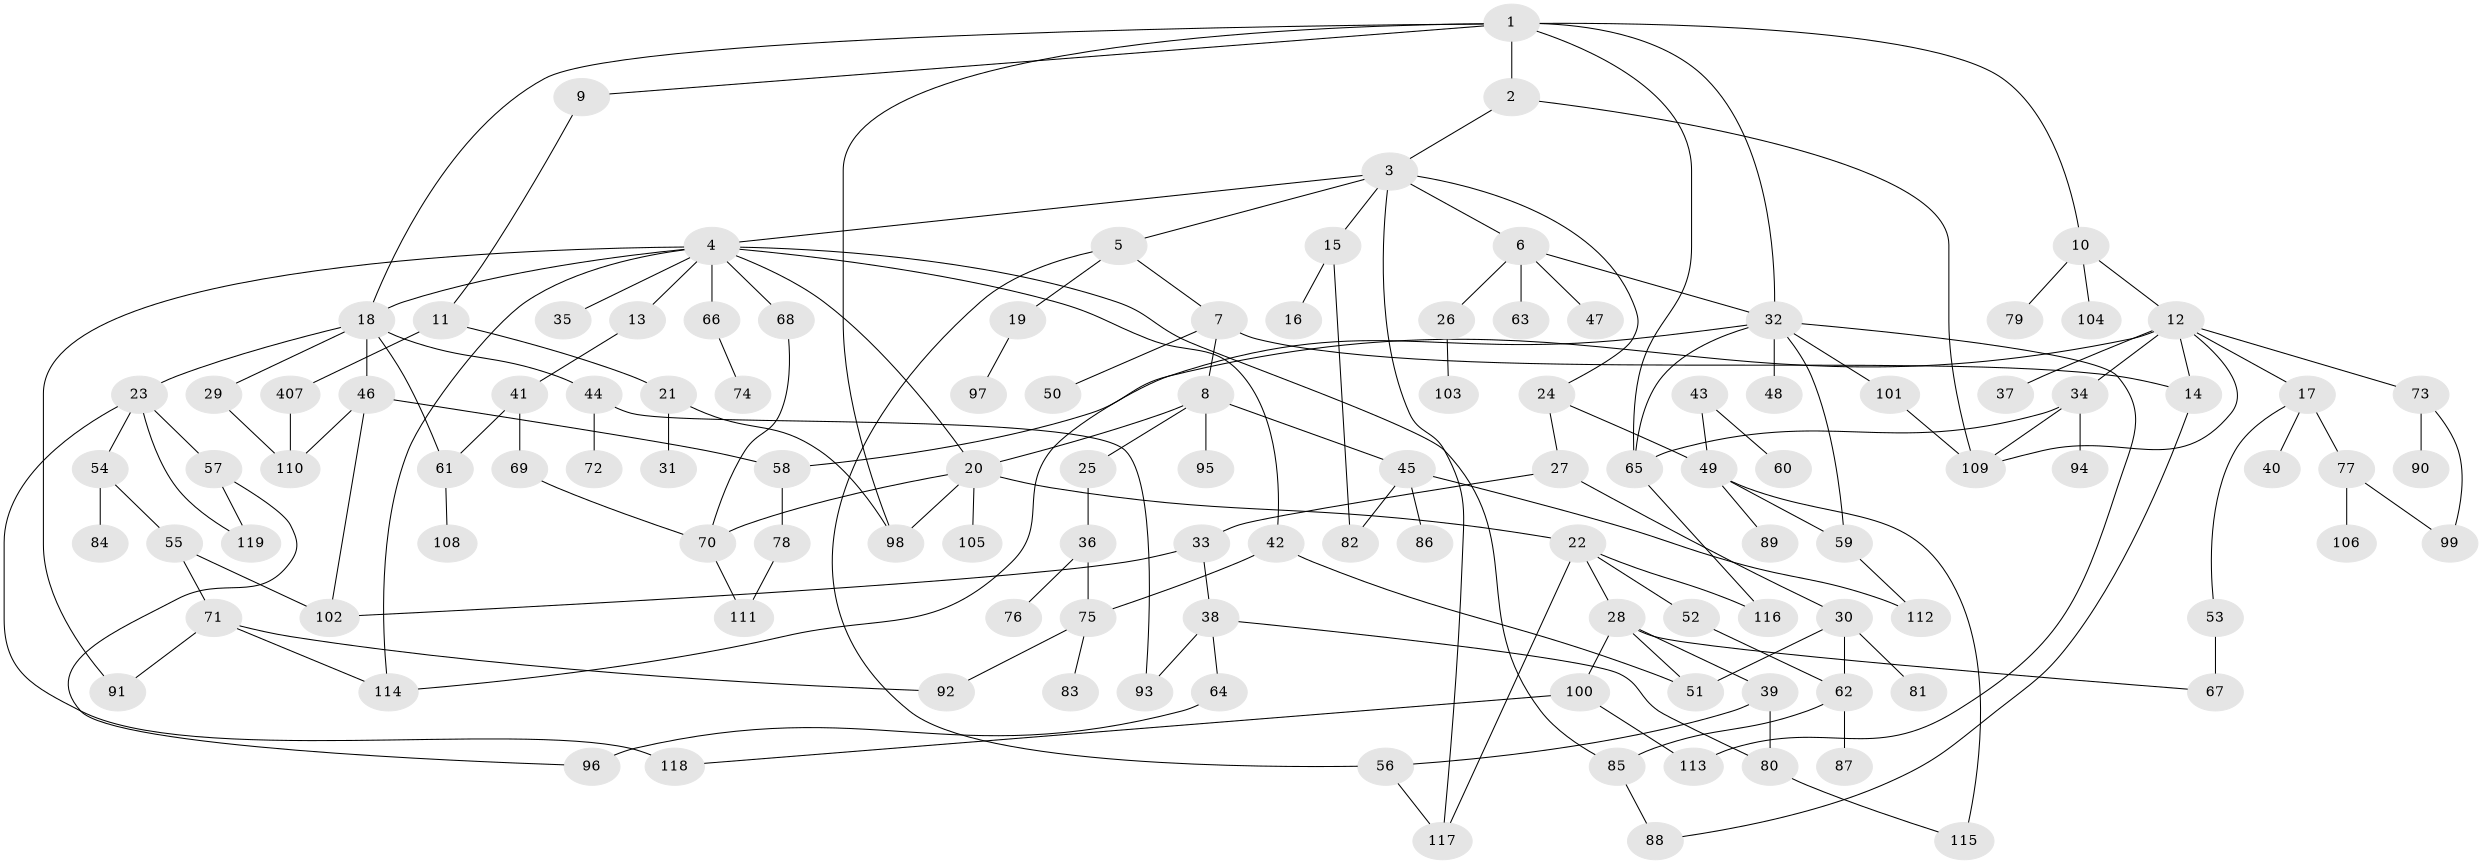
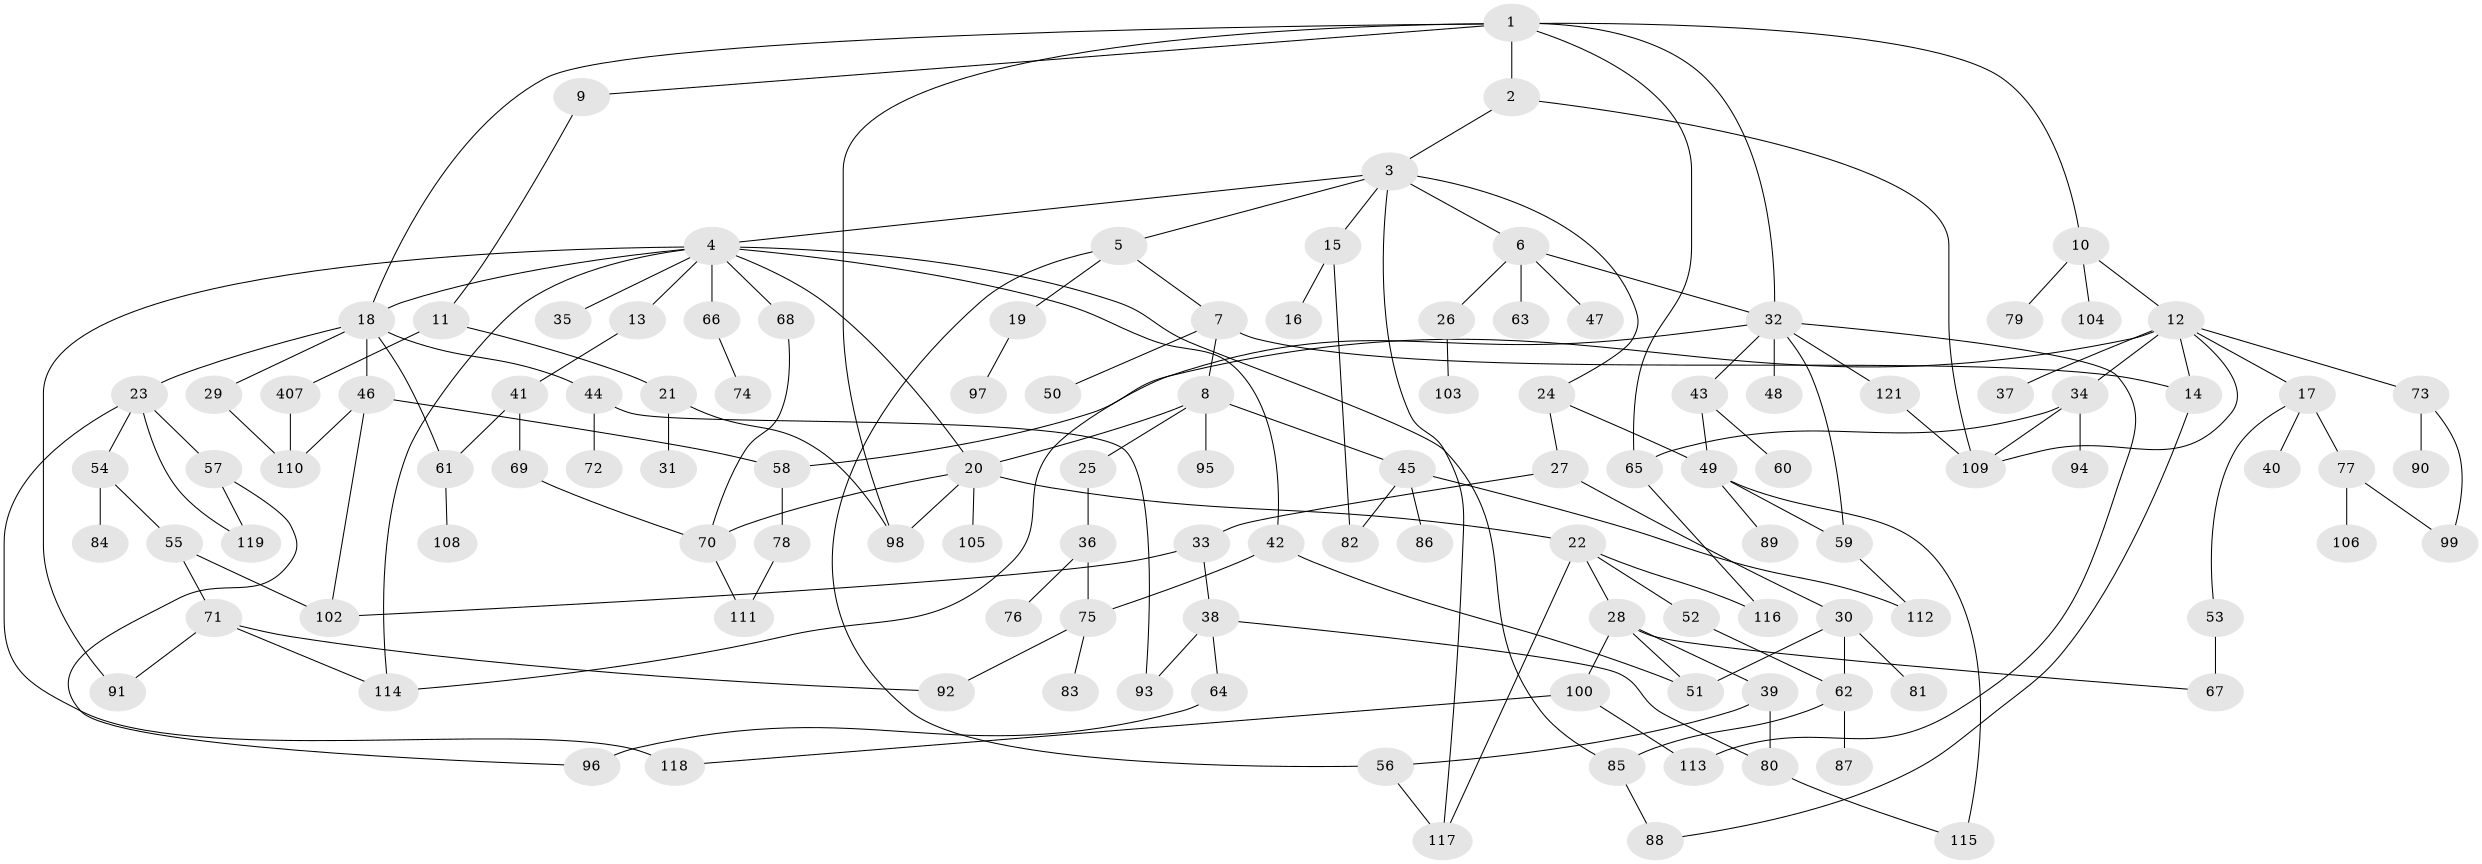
(1666, 372) -> (1740, 354)
(1890, 395) -> (1890, 395)
